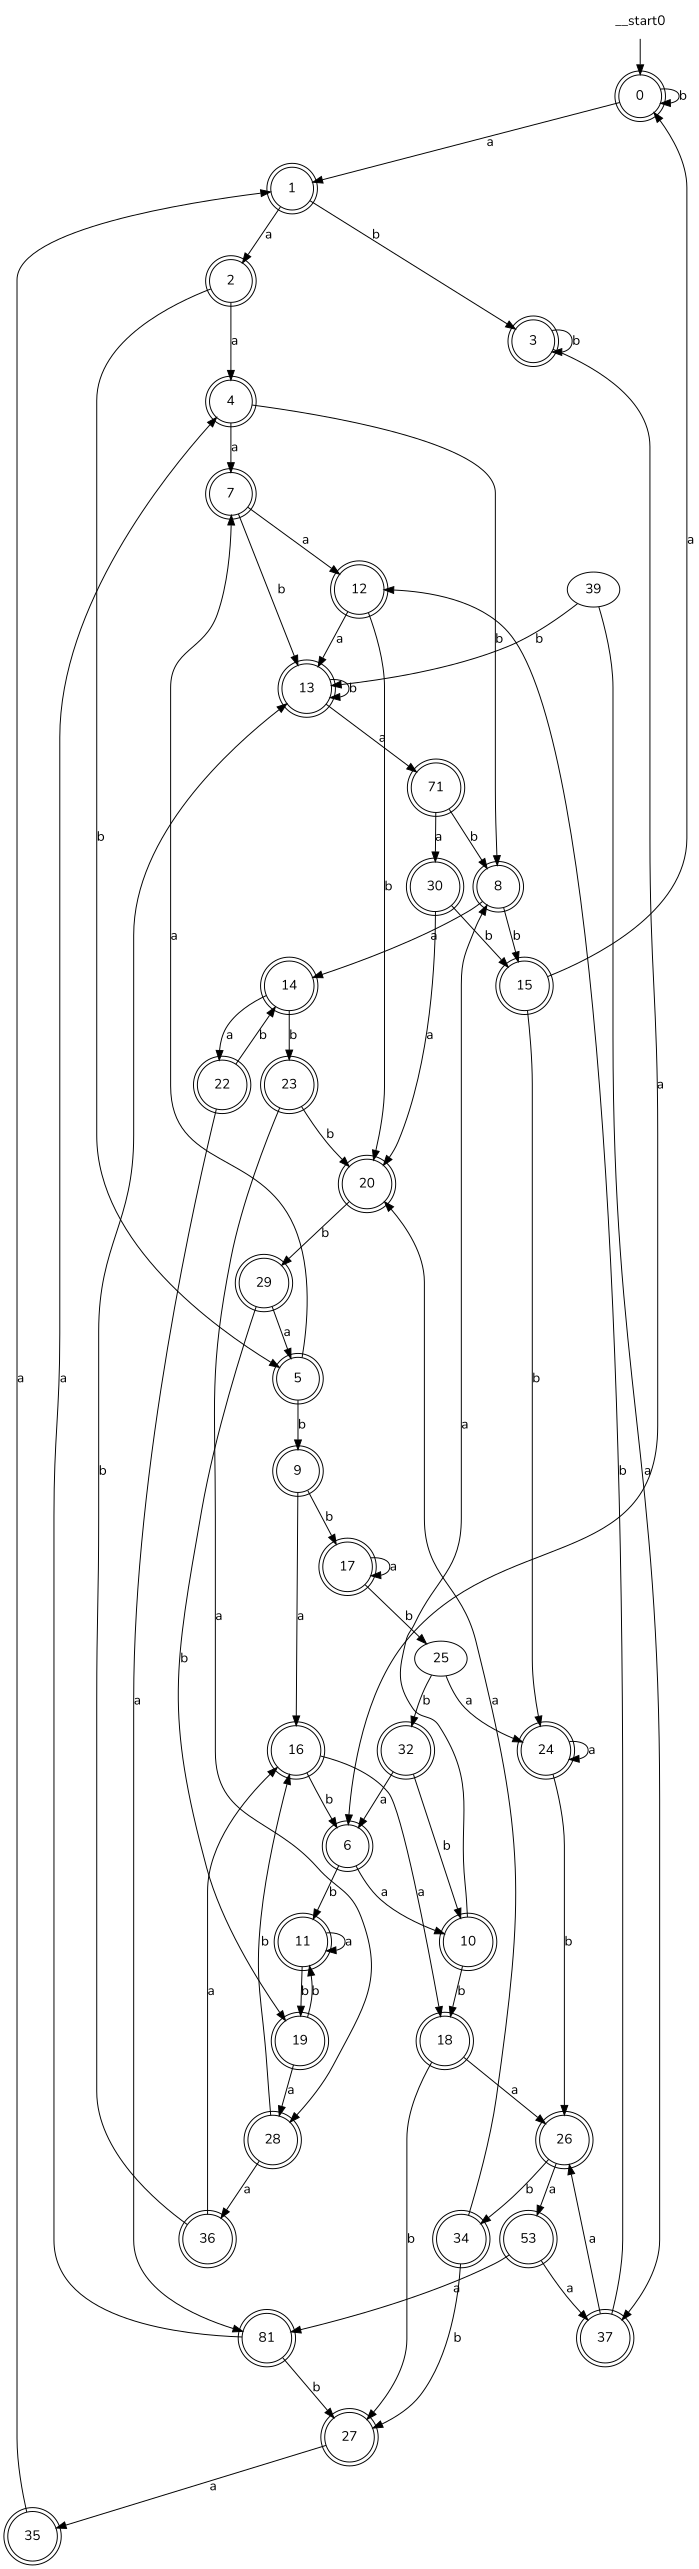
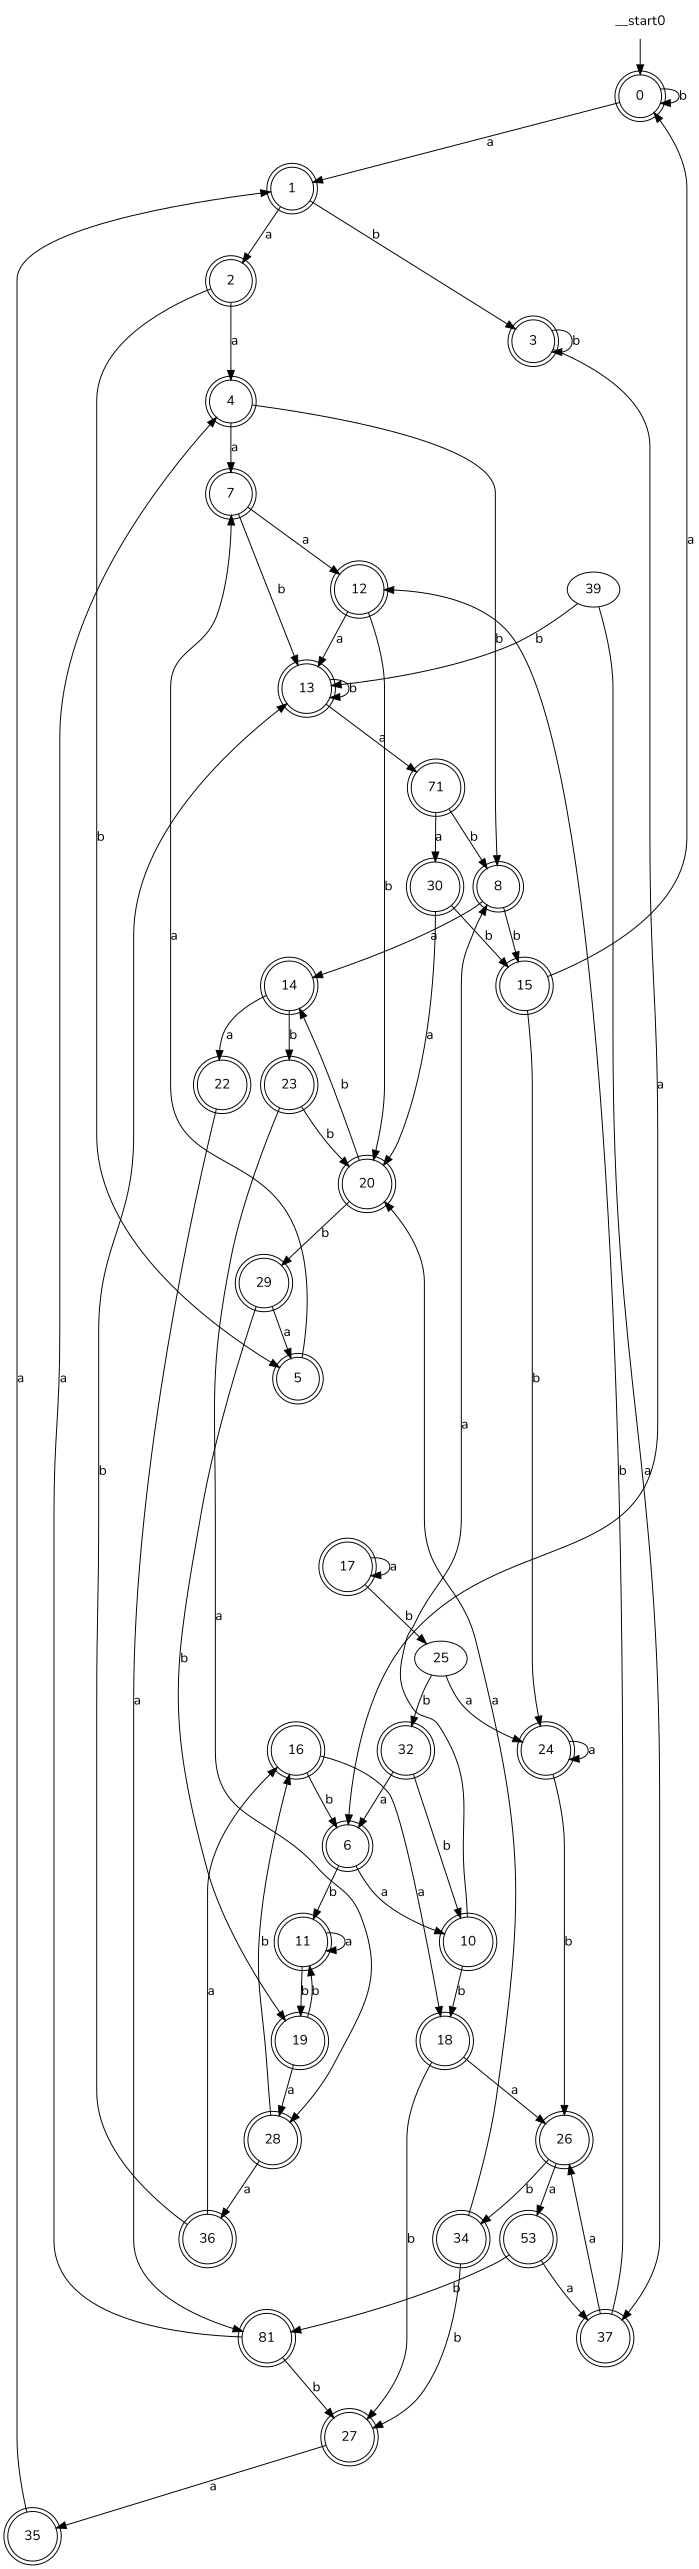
(253, 1040) -> (333, 1088)
(298, 1471) -> none
(457, 2289) -> (457, 2289)
